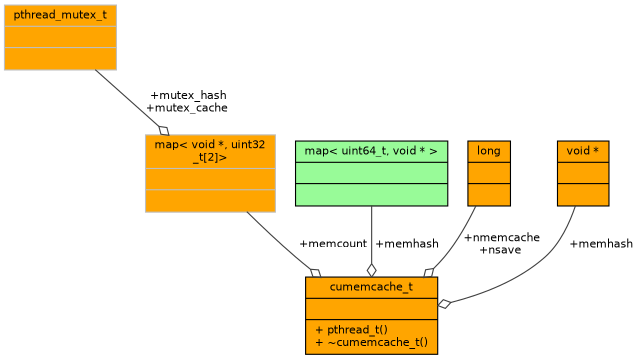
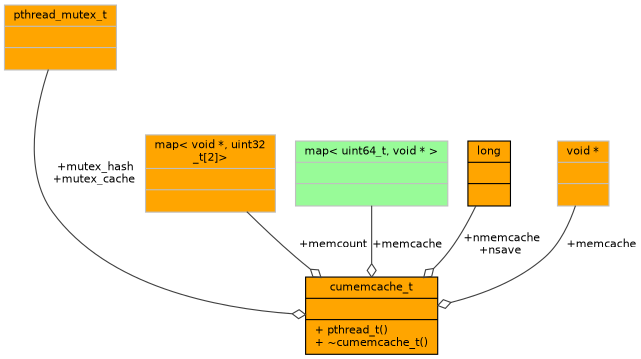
(127, 98) -> (96, 254)
(372, 174) -> (372, 174)
(583, 174) -> (583, 174)
(406, 245) -> (406, 245)
(600, 245) -> (600, 245)
